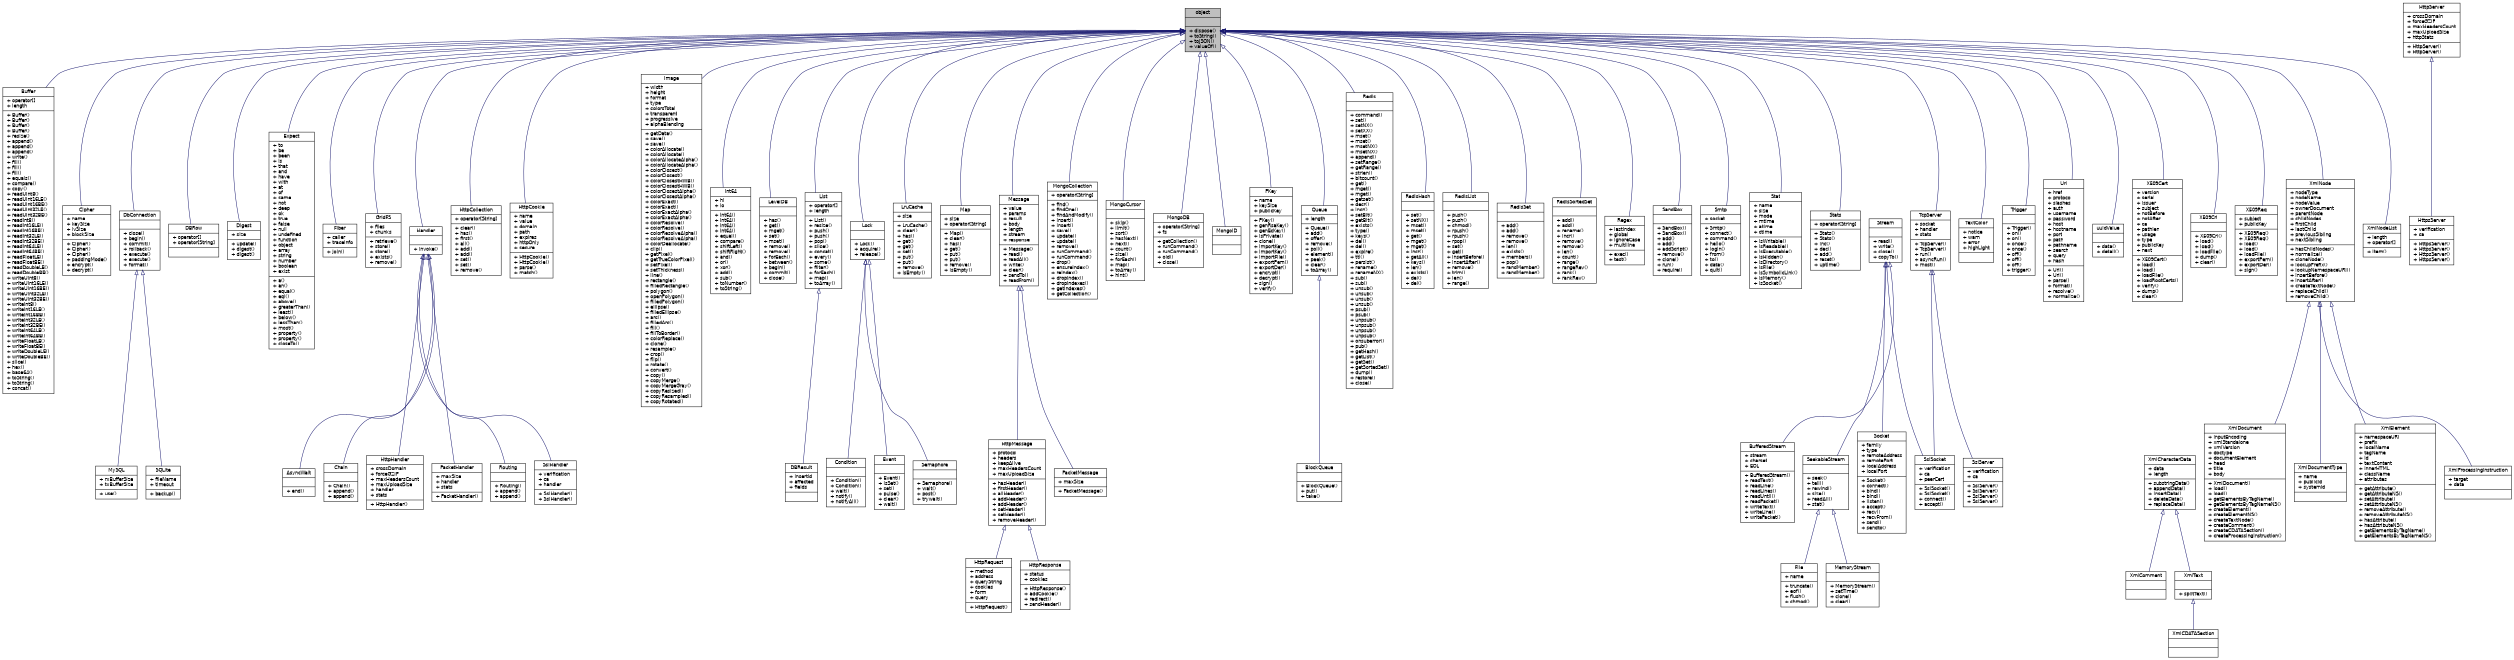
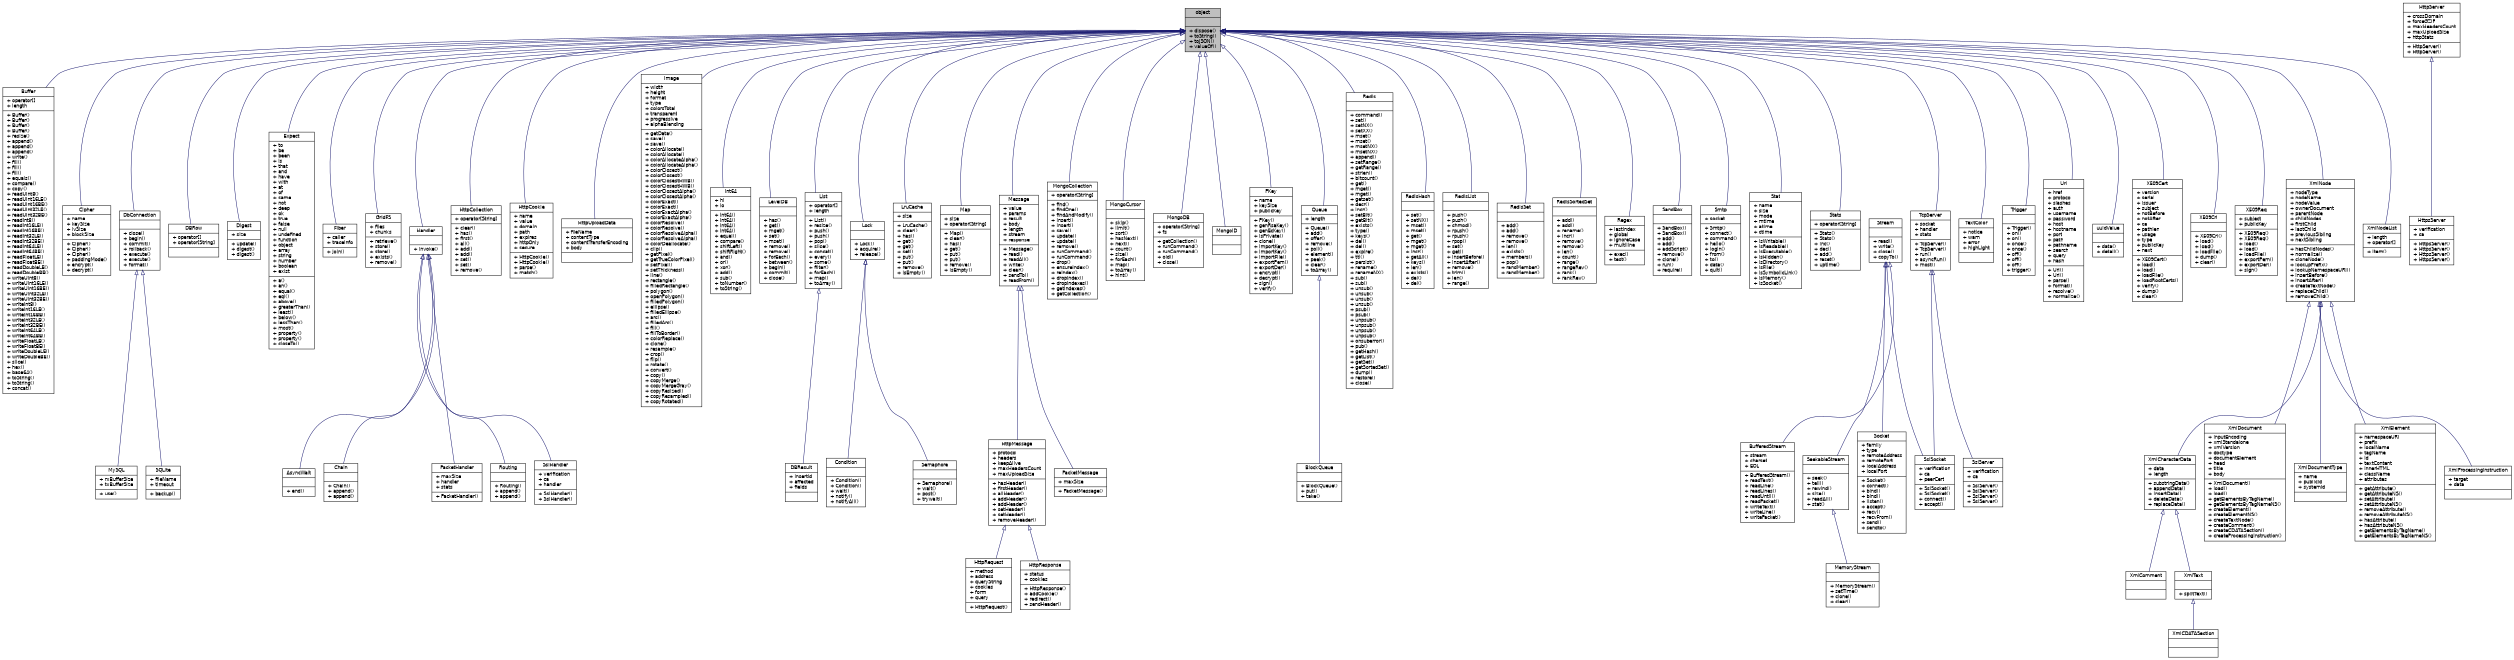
none -> (597, 241)
none -> (2275, 411)
(395, 483) -> none
(889, 483) -> none
(1799, 585) -> none
